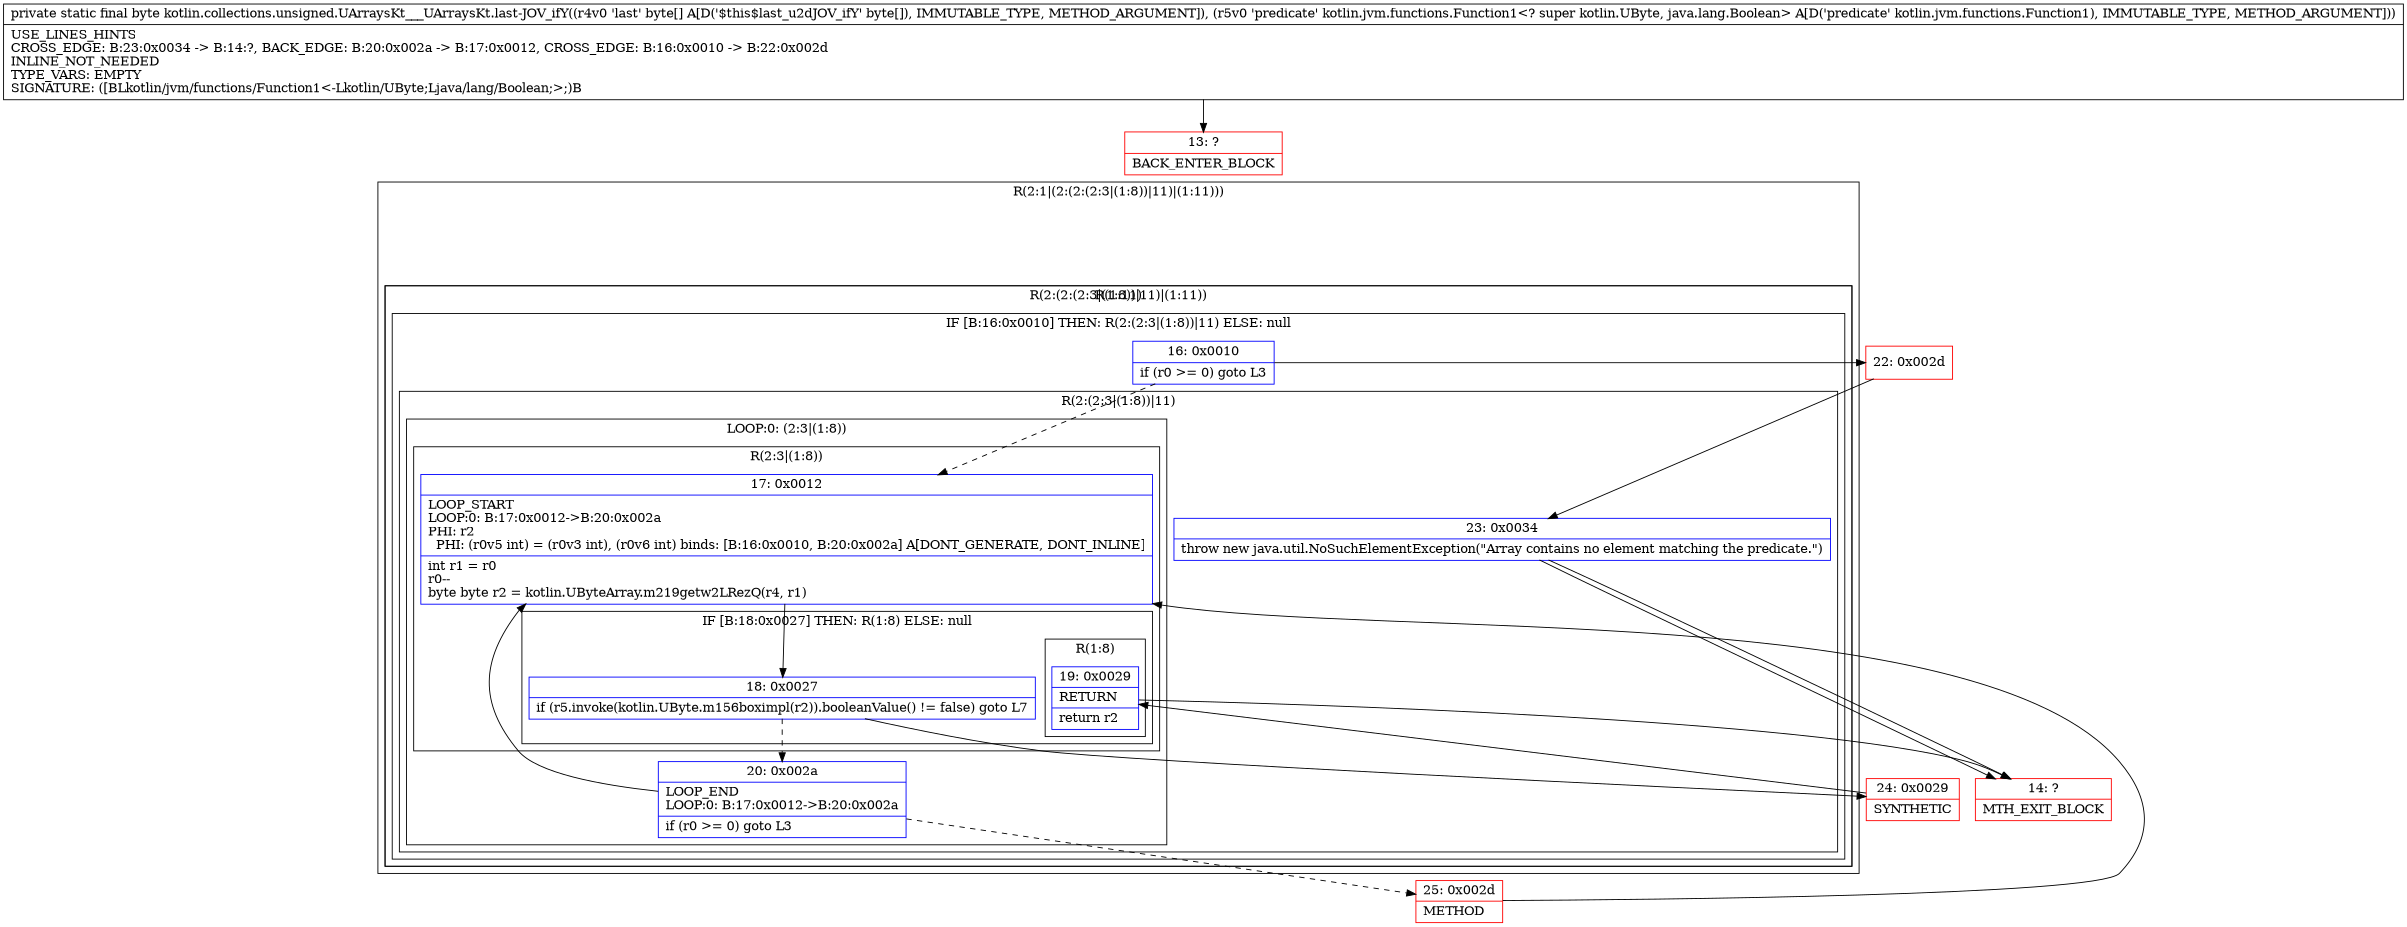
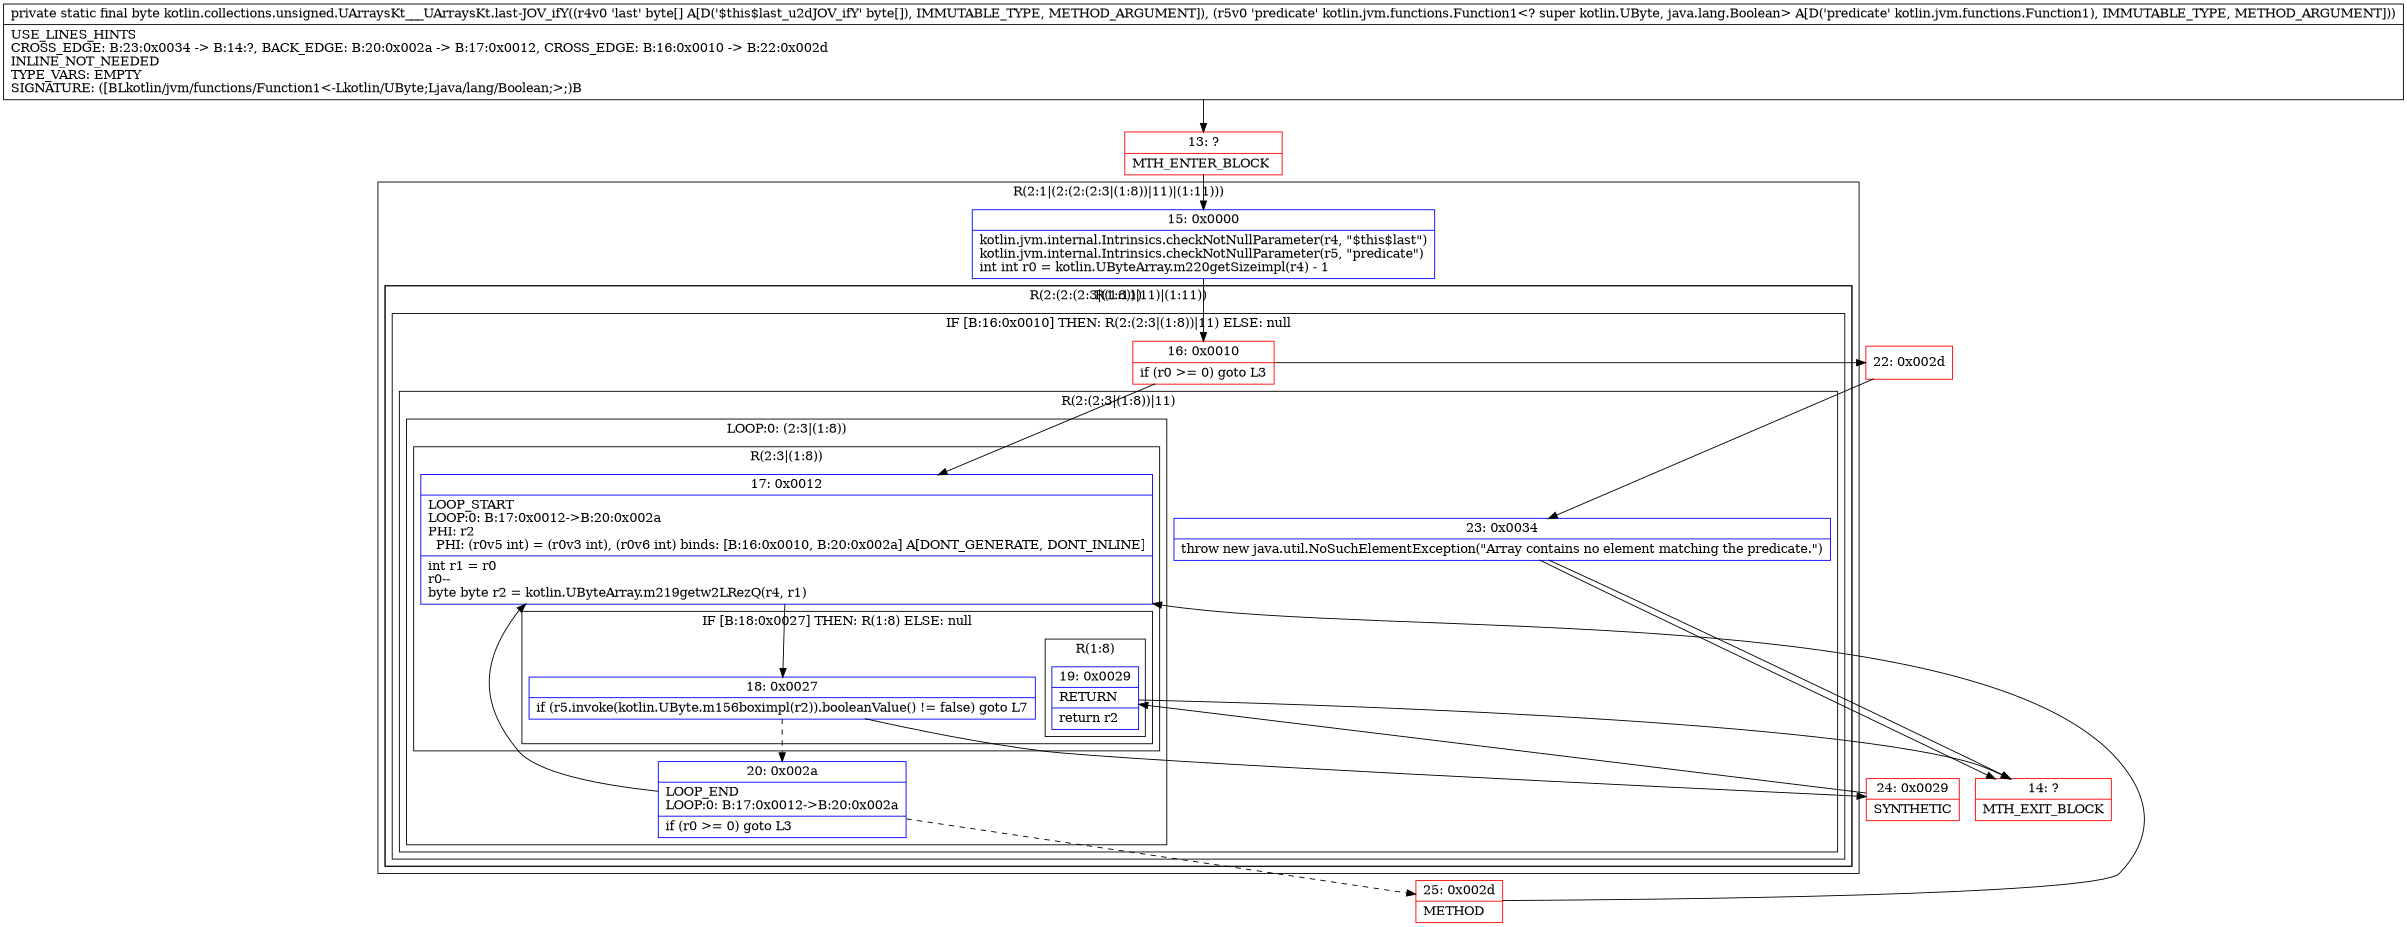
(1203, 164) -> (1201, 164)
none -> (1203, 244)
(1203, 363) -> (1203, 363)
(1051, 428) -> (1051, 428)
